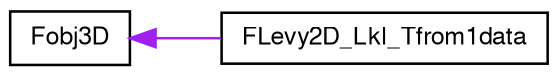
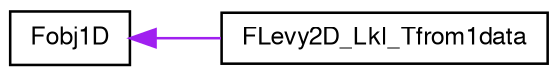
(70, 38) -> (70, 38)
